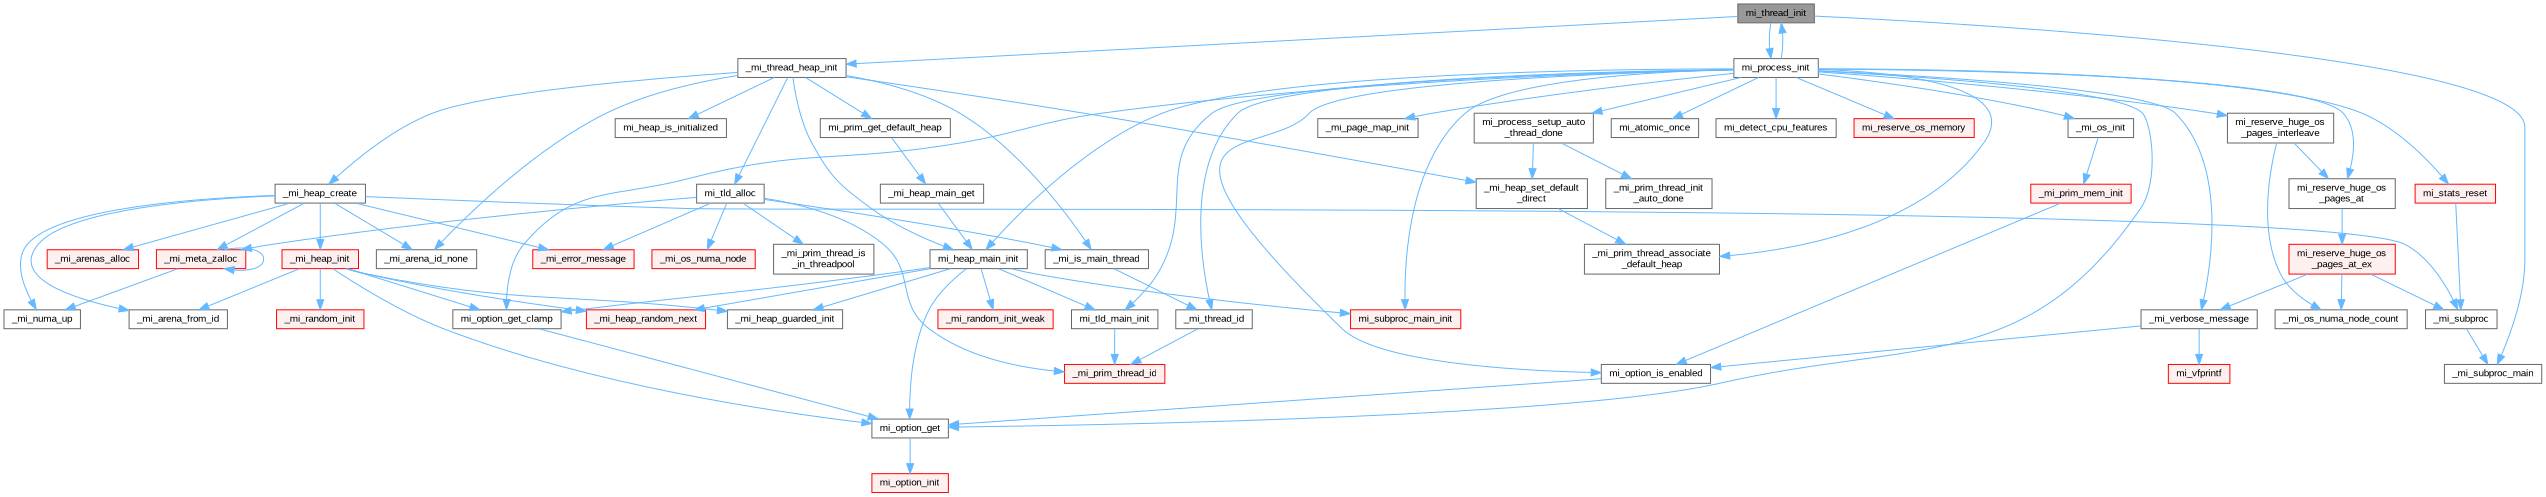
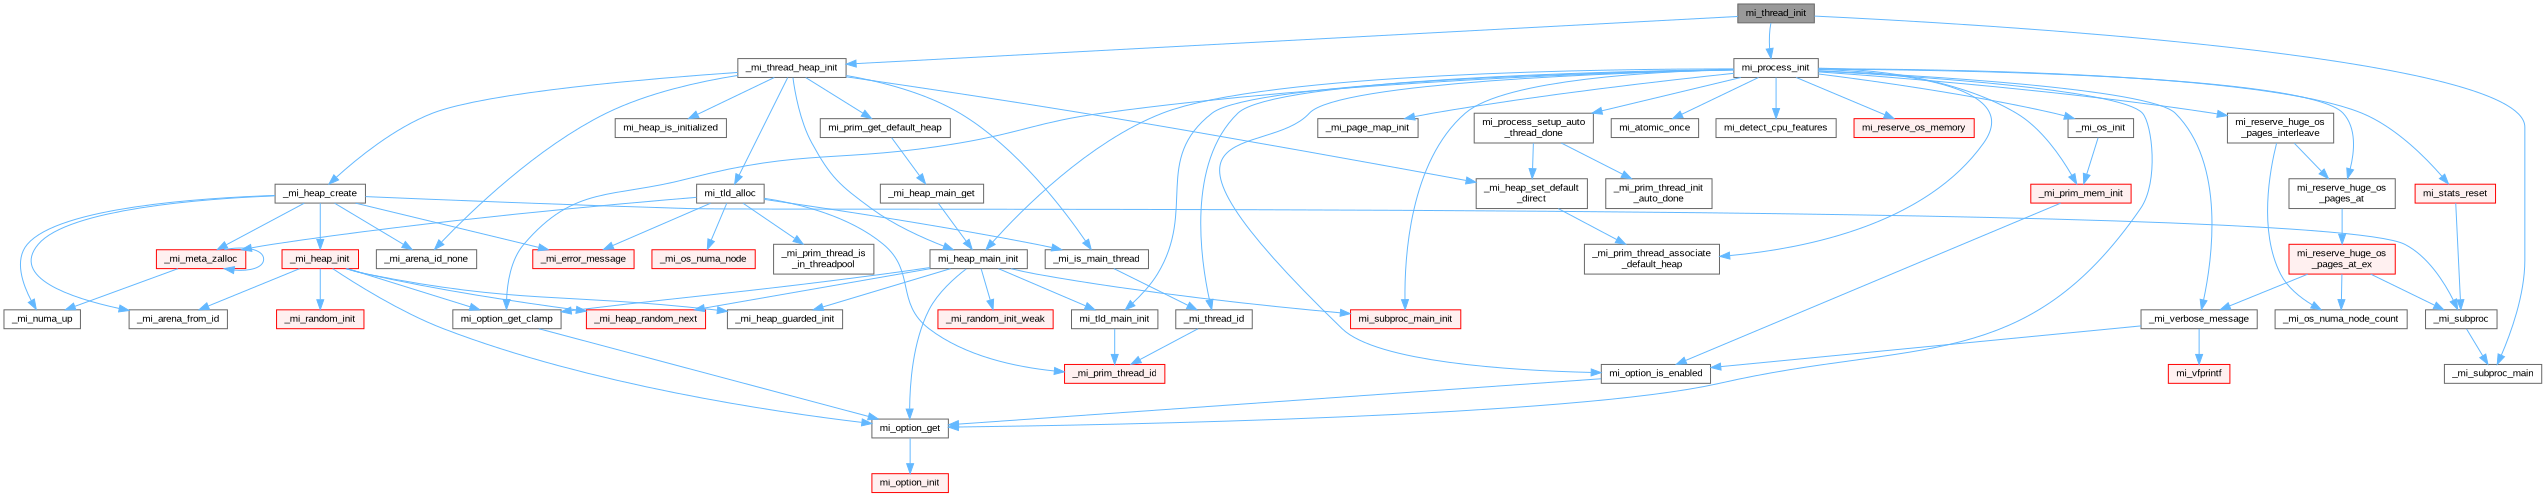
(1783, 46) -> (2014, 112)
(93, 259) -> none
